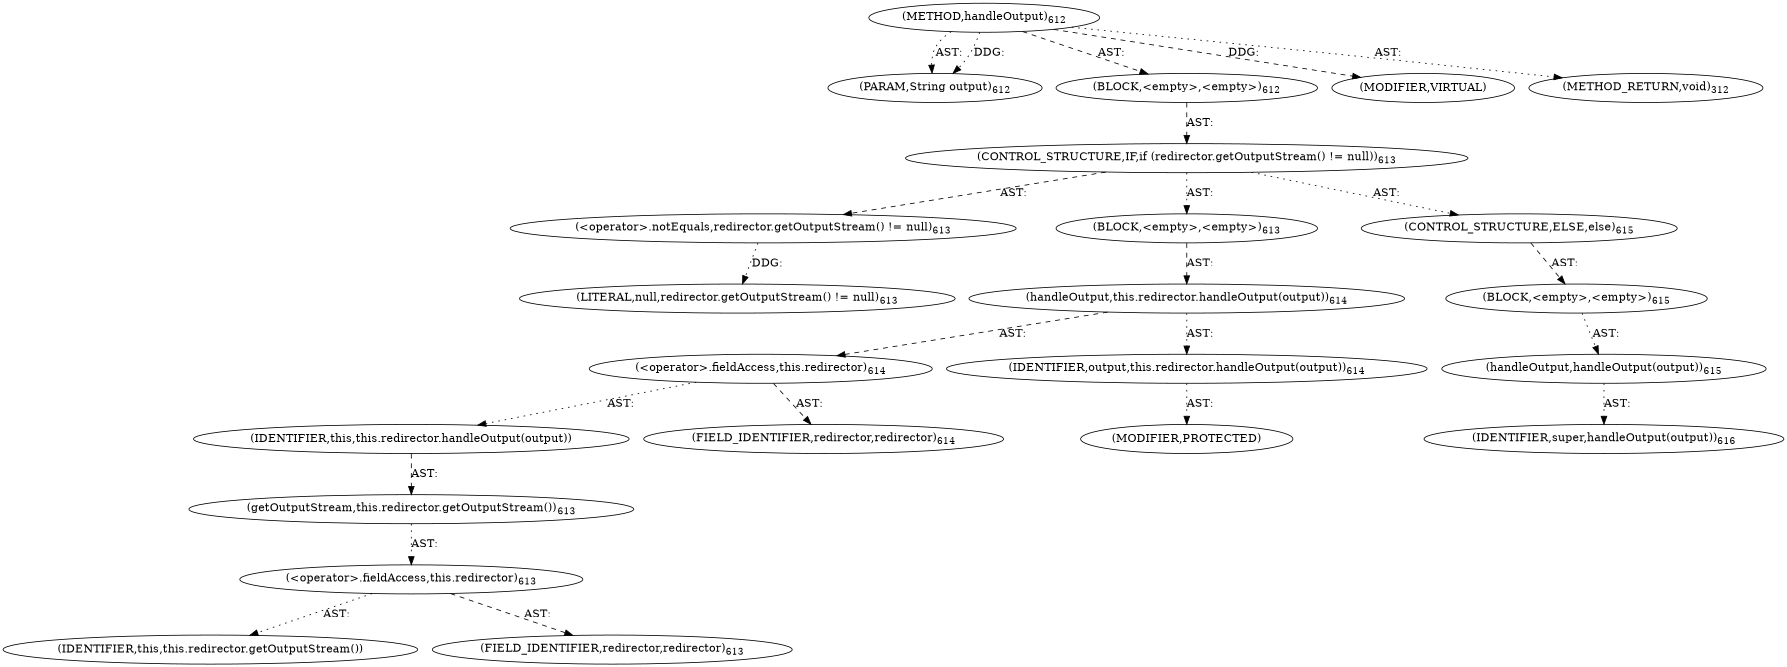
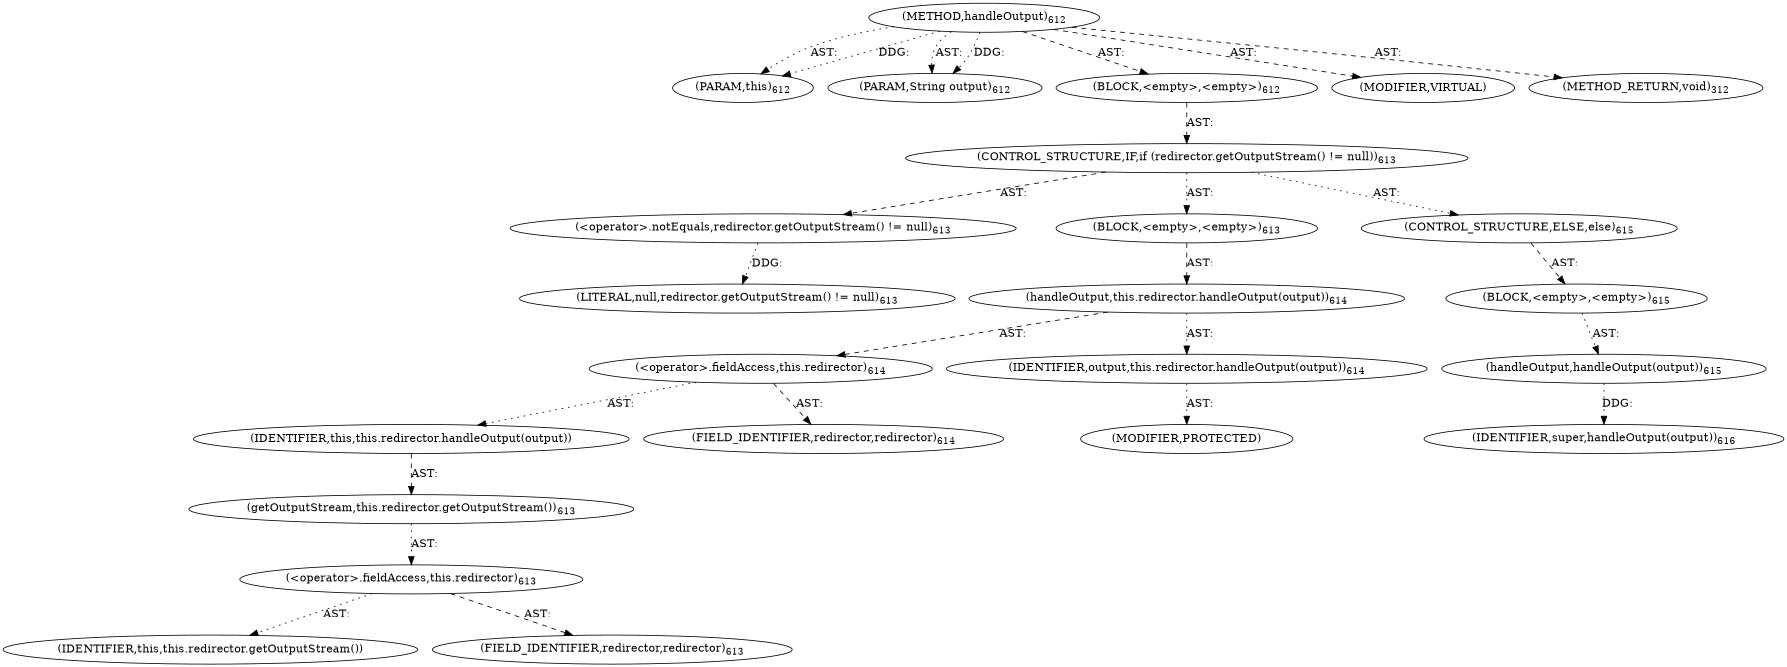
(1313, 52) -> (1313, 52)
(1246, 53) -> (1246, 53)
none -> (743, 88)
(1619, 404) -> (1619, 404)
